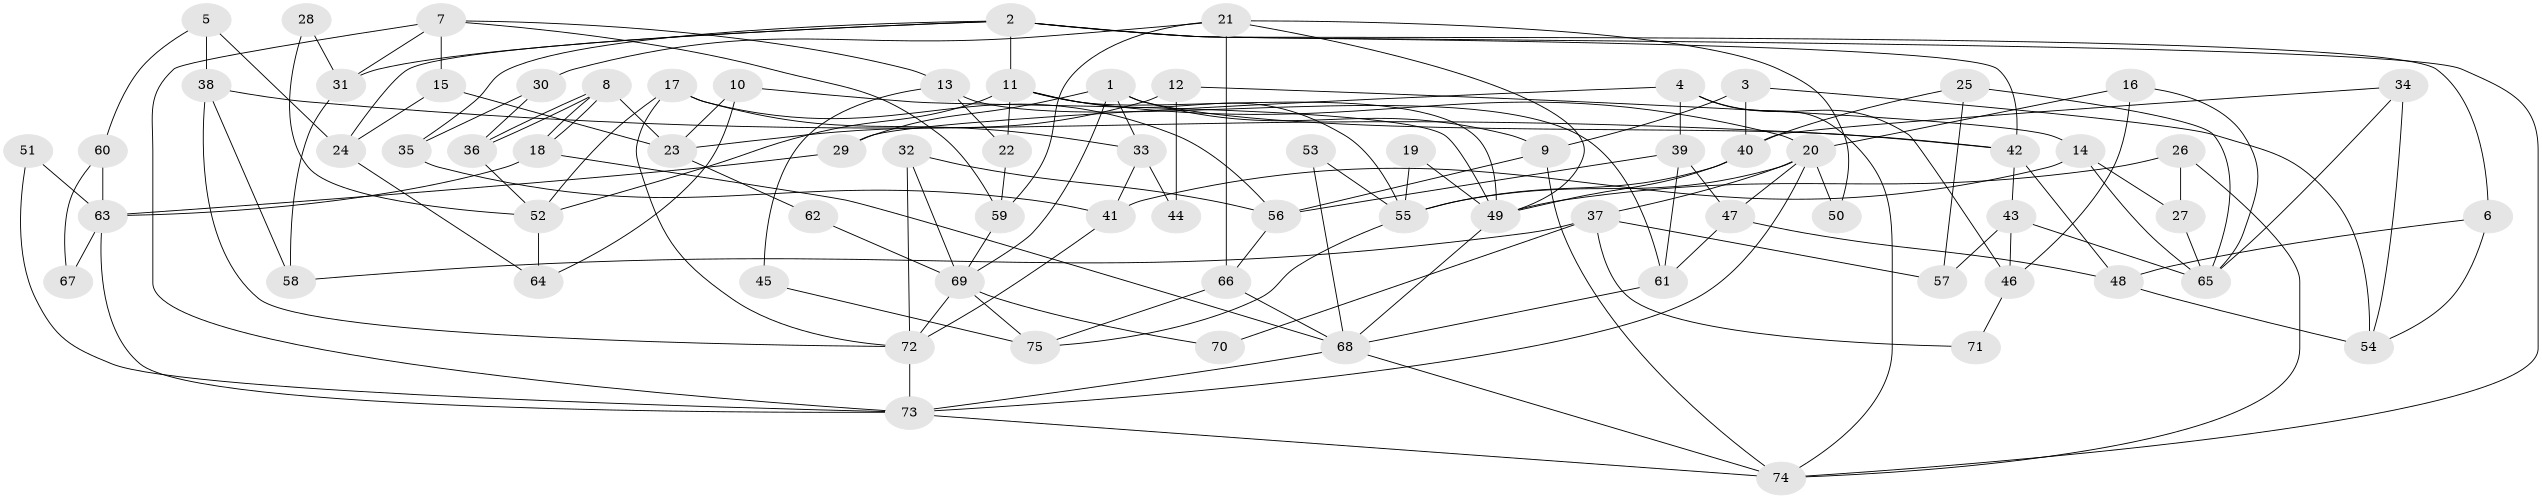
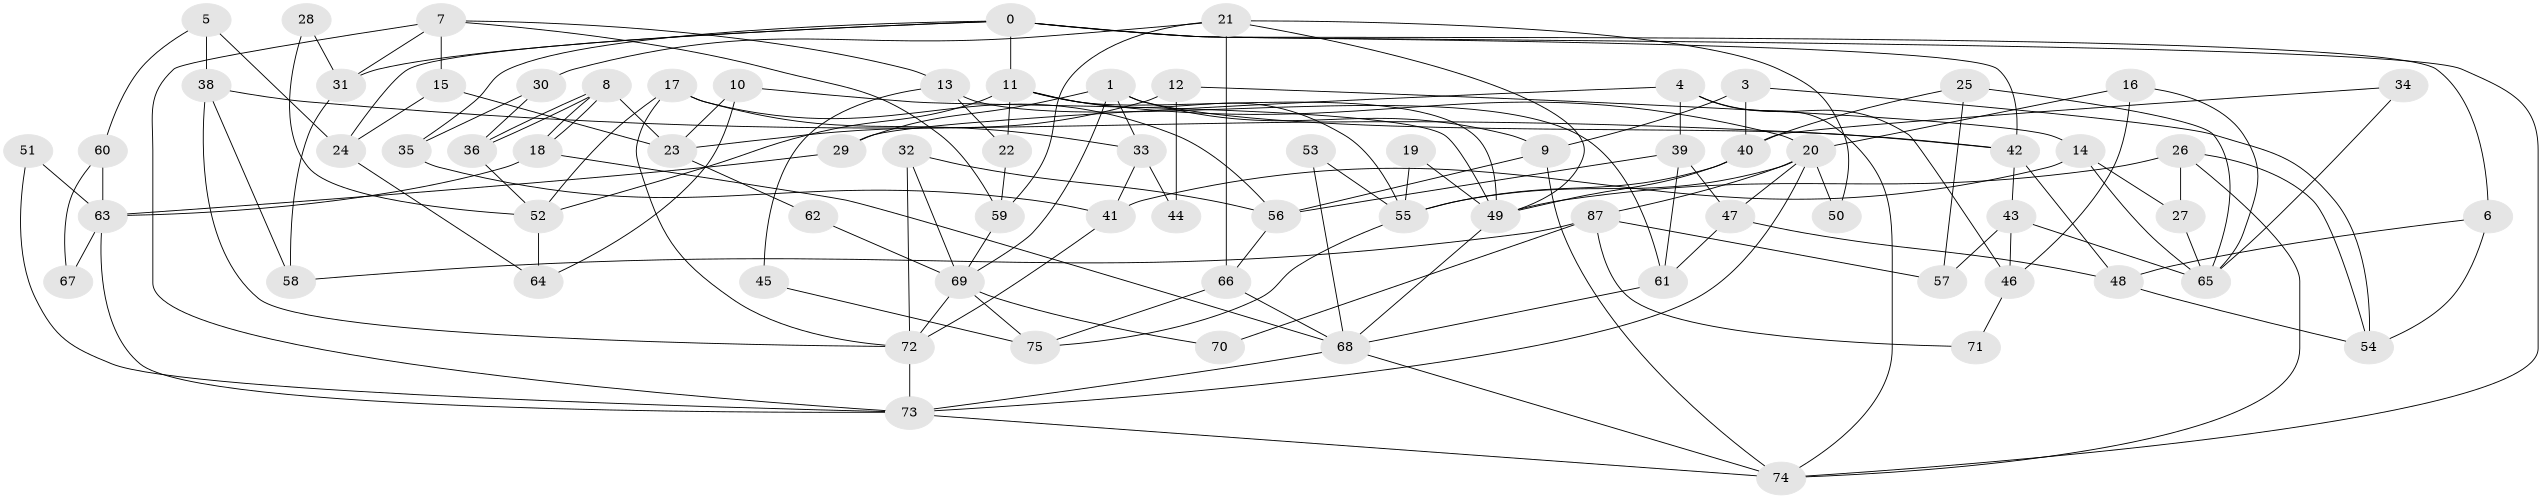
(1011, 20) -> (1011, 20)
(1596, 217) -> (1596, 217)
(2393, 217) -> (2320, 209)
